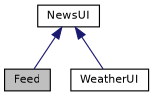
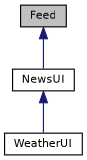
(45, 53) -> (43, 54)
